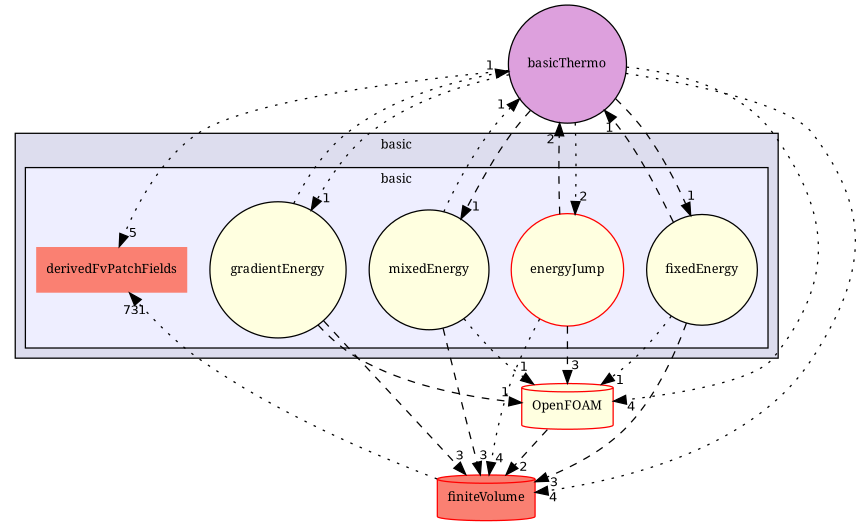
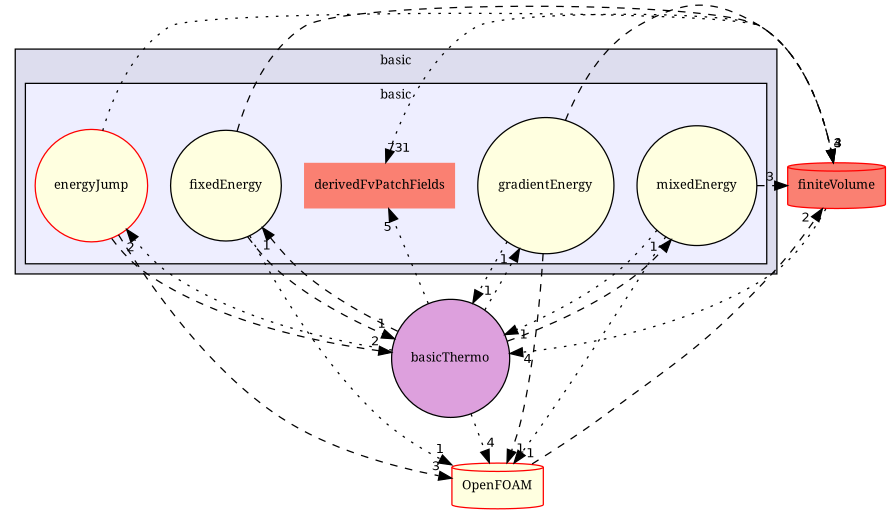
(844, 297) -> (692, 314)
